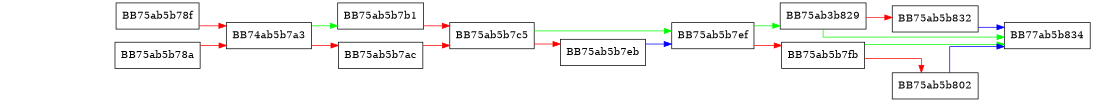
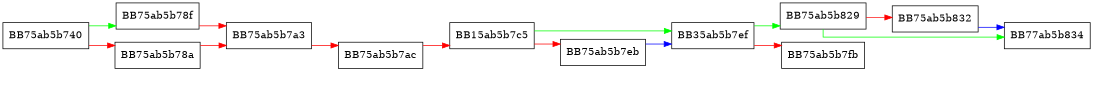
(381, 16) -> none
(823, 16) -> (823, 16)
none -> (46, 36)
(269, 36) -> (269, 36)
(492, 36) -> (492, 36)
(713, 36) -> (713, 36)
(931, 44) -> none
(935, 86) -> none
